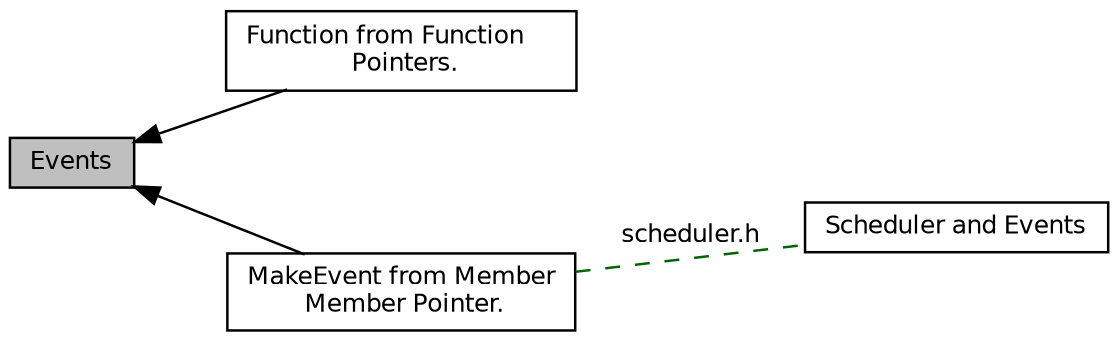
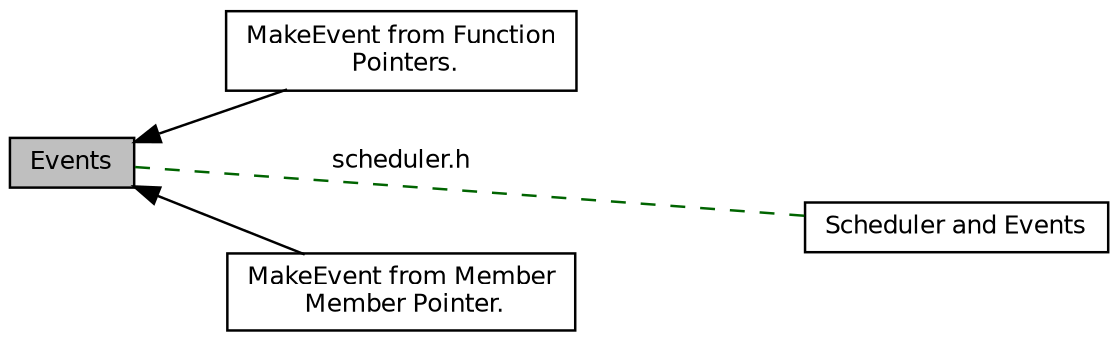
(401, 51) -> (401, 51)
(690, 258) -> (470, 191)
